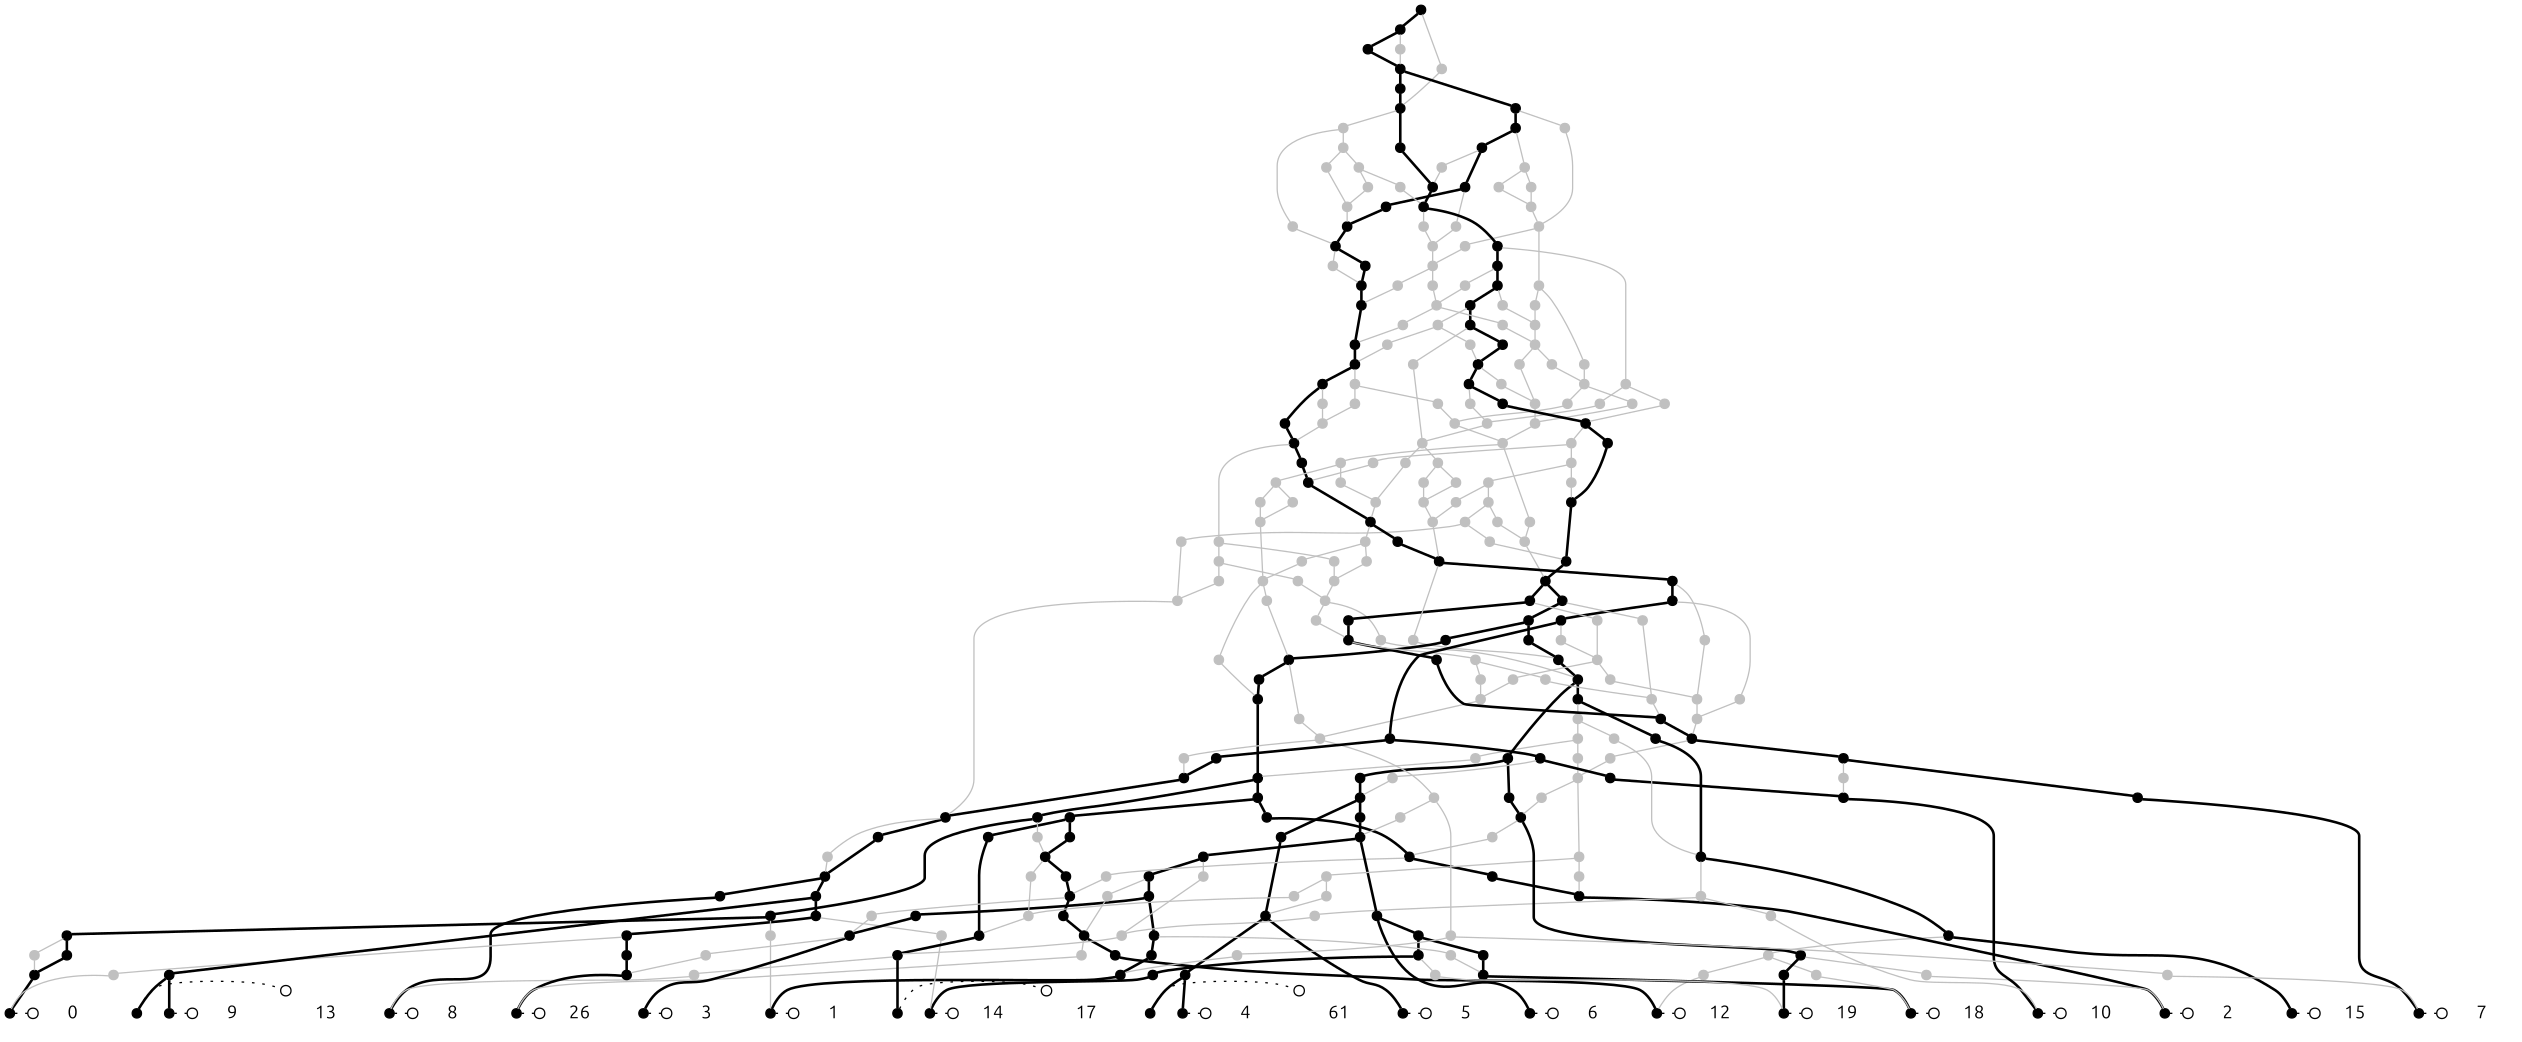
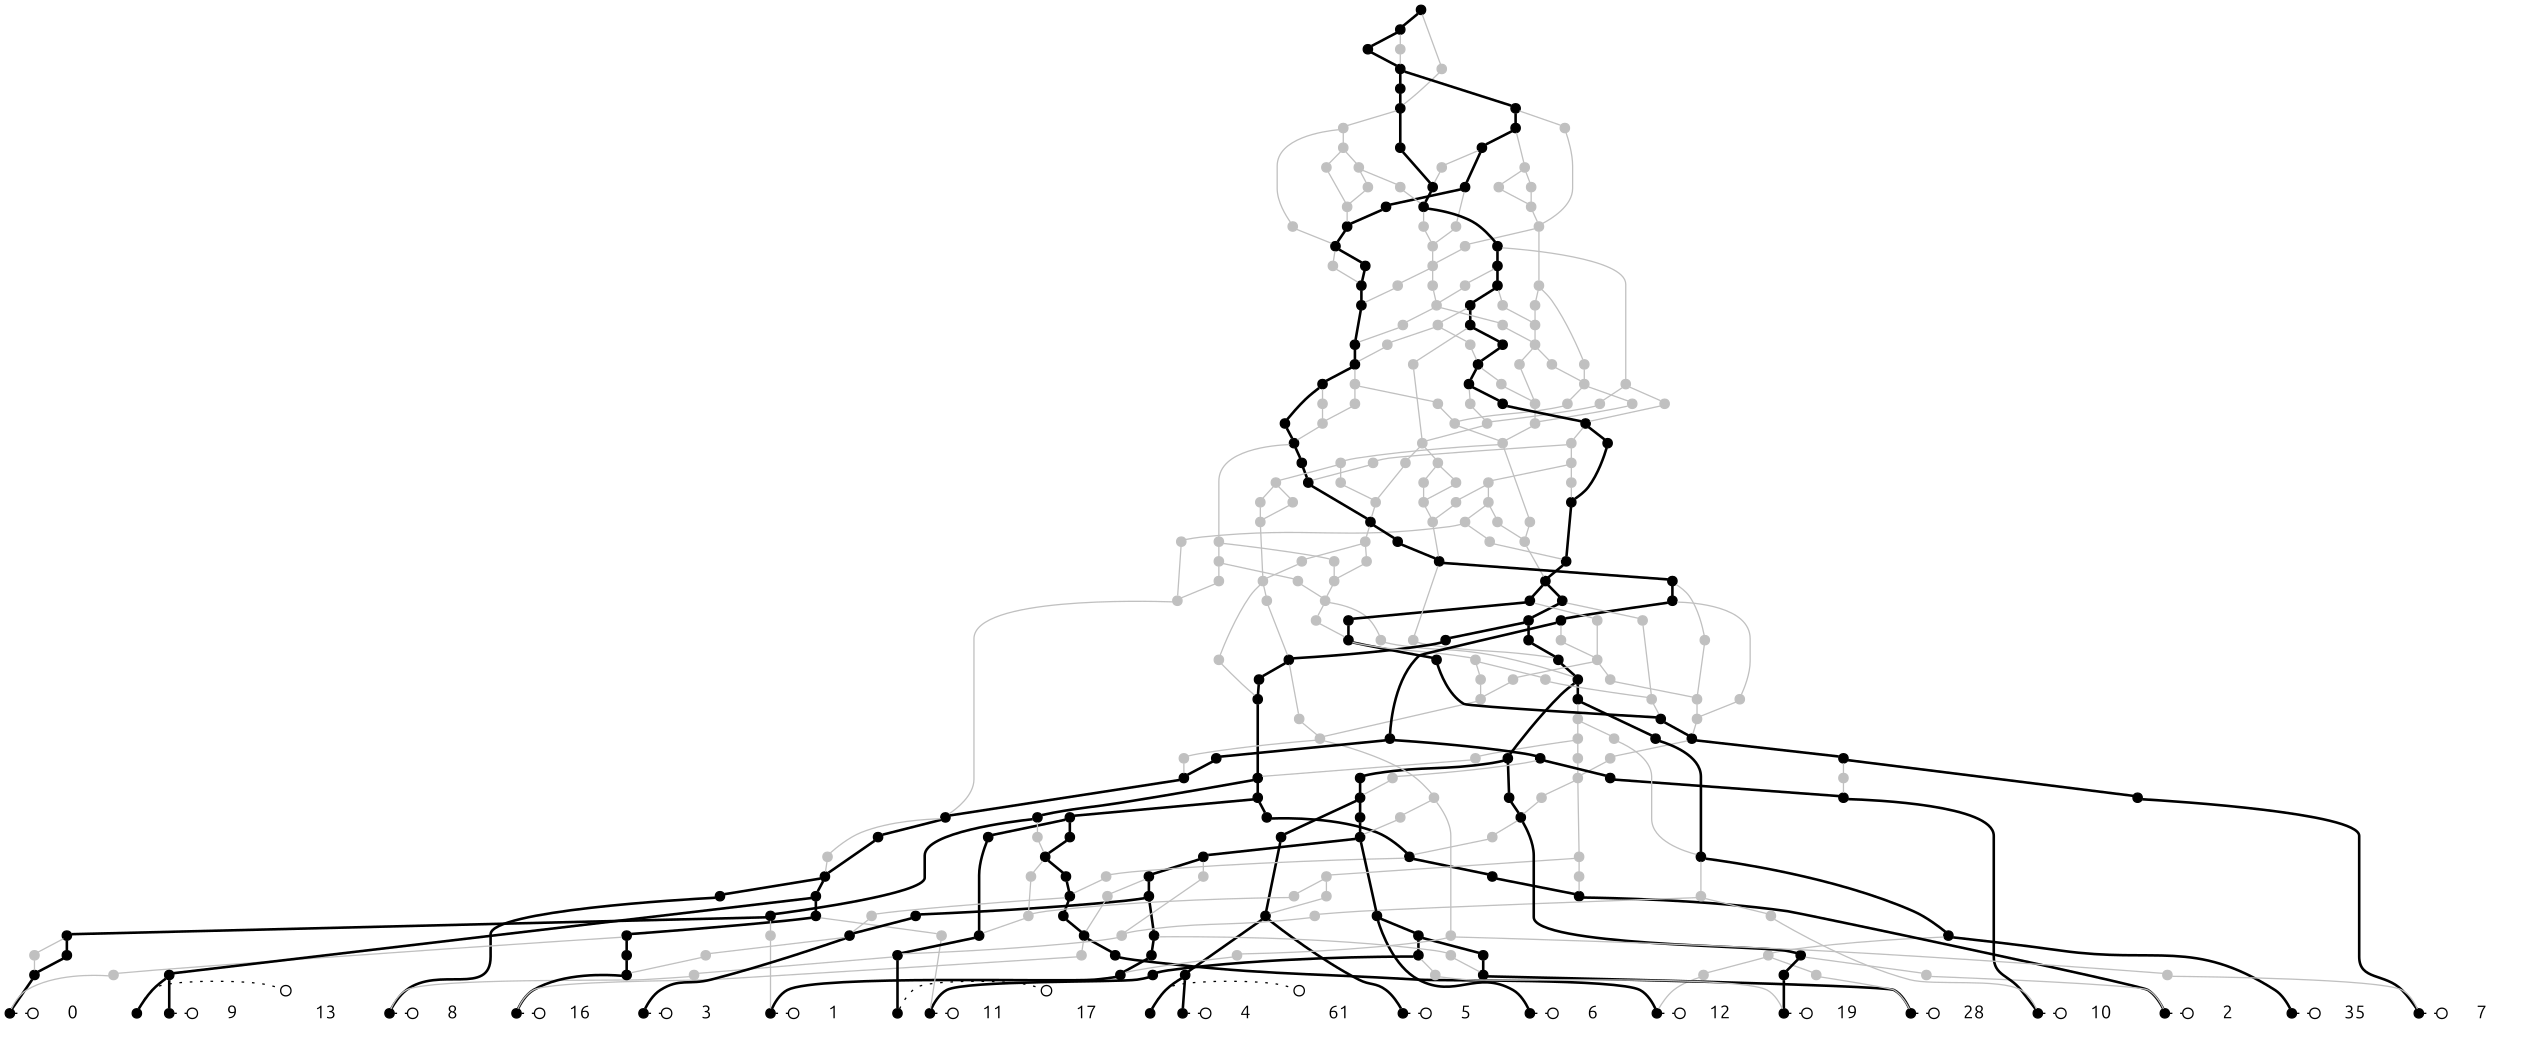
(580, 1013) -> (580, 1013)
(993, 1013) -> (993, 1013)
(1974, 1013) -> (1974, 1013)
(2355, 1013) -> (2355, 1013)
